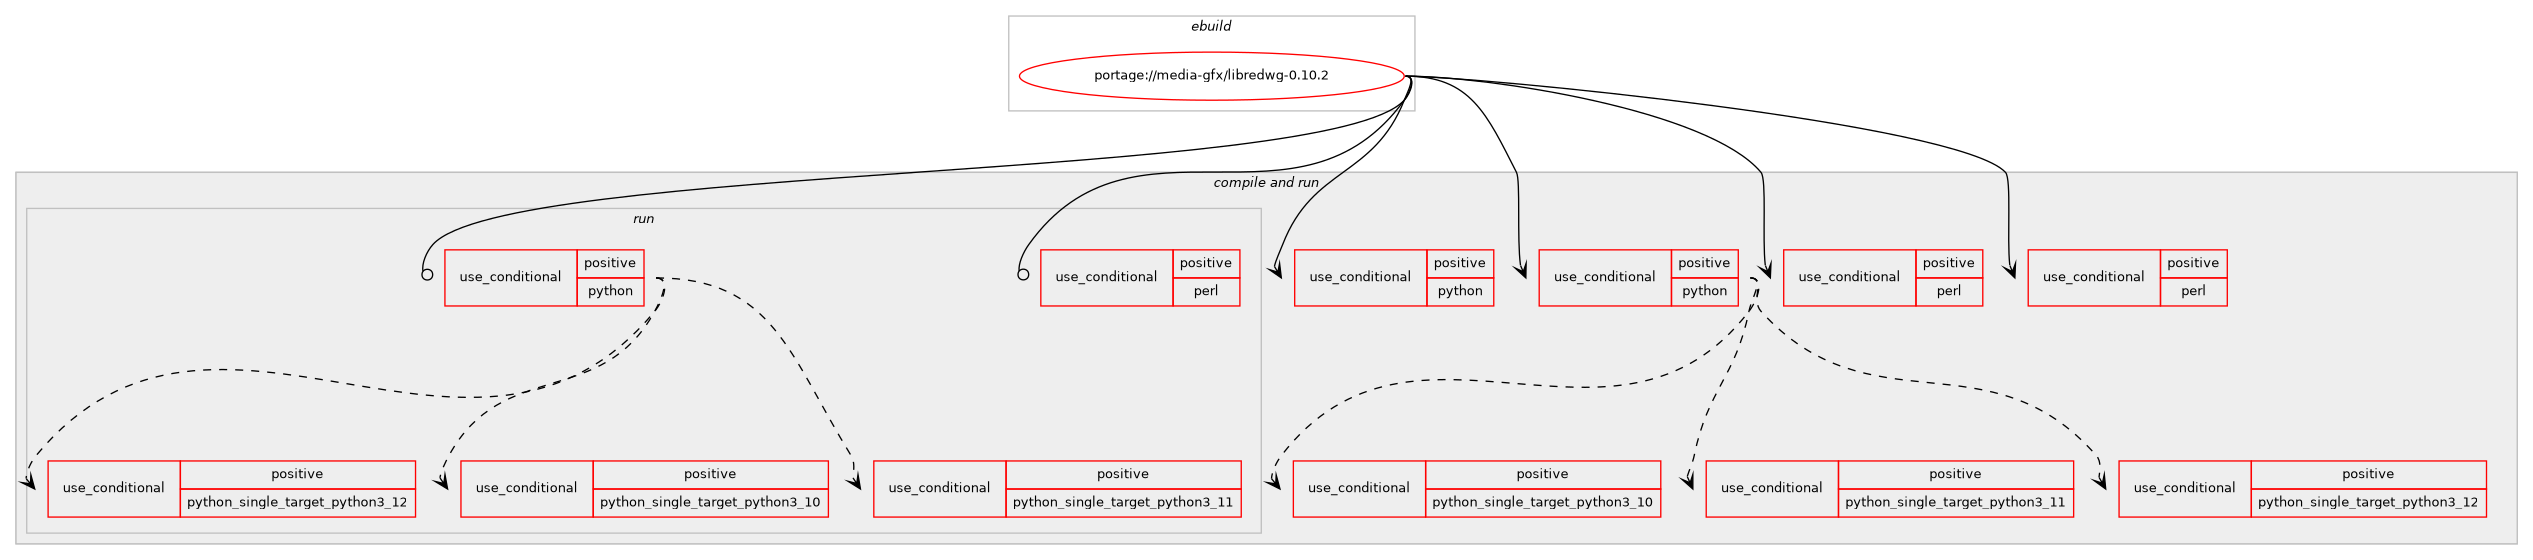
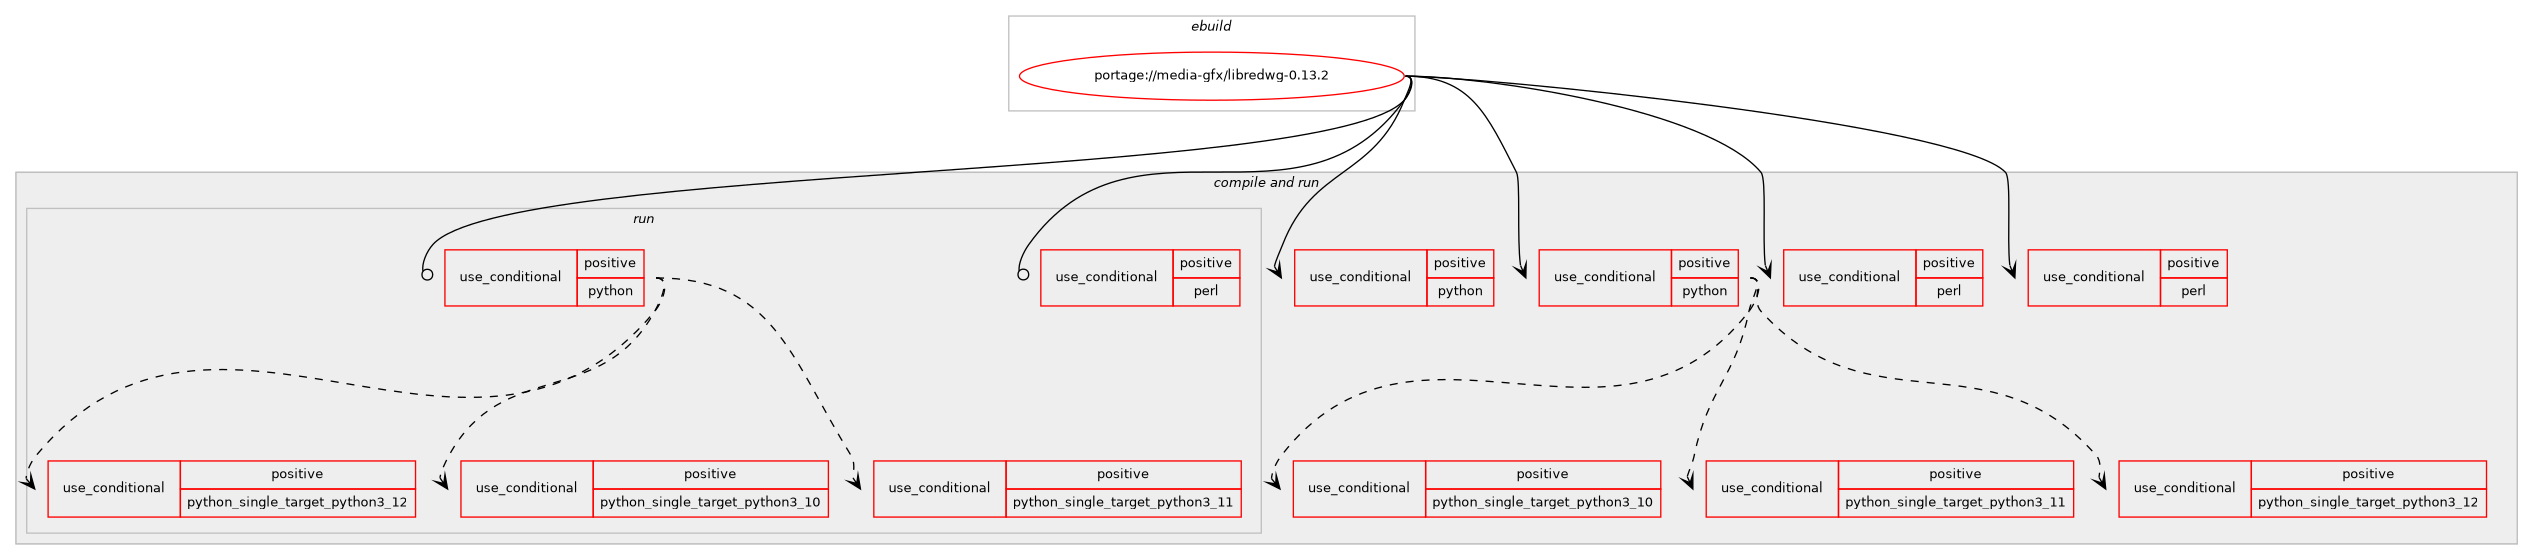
(1212, 76) -> (1212, 76)
